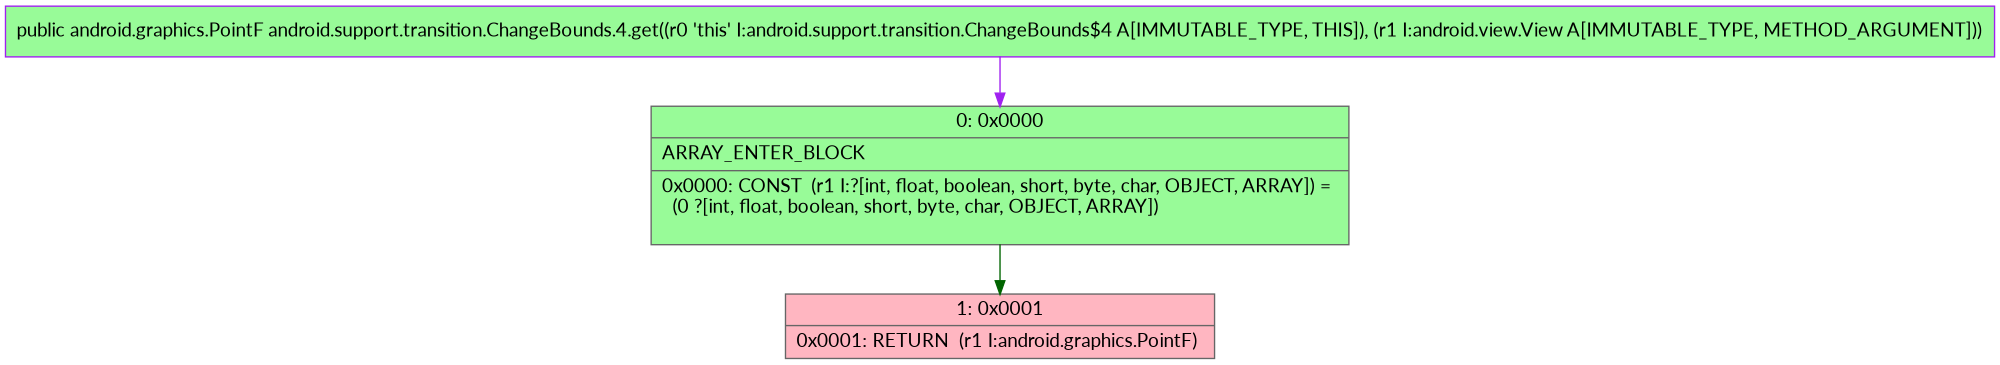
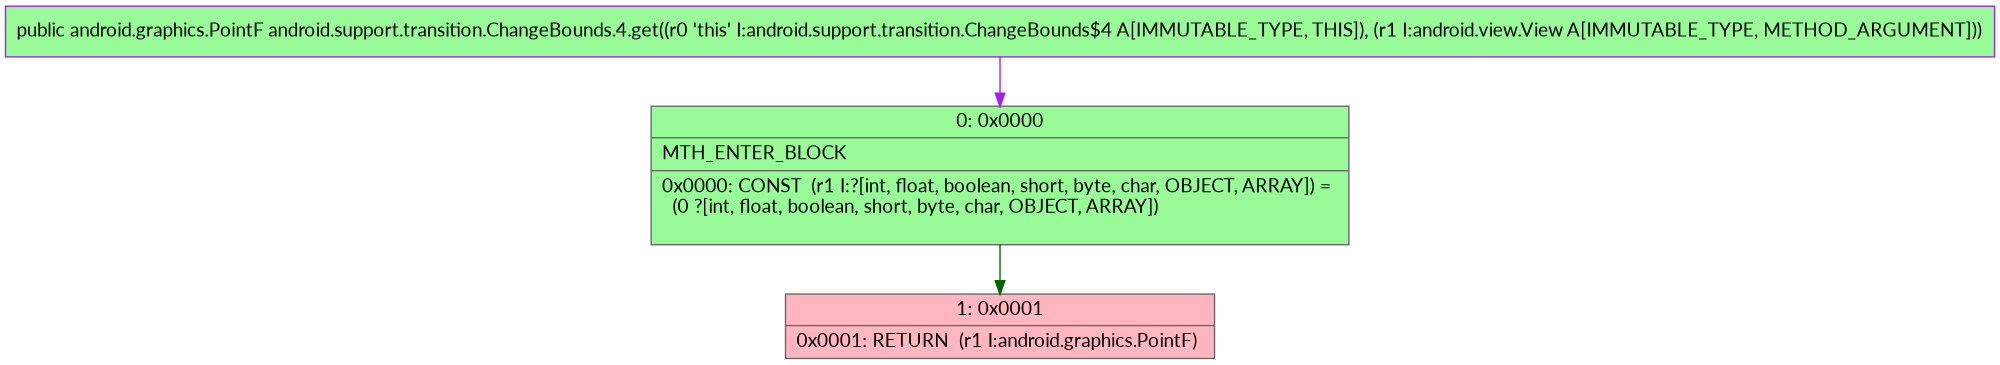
(764, 154) -> (755, 154)
